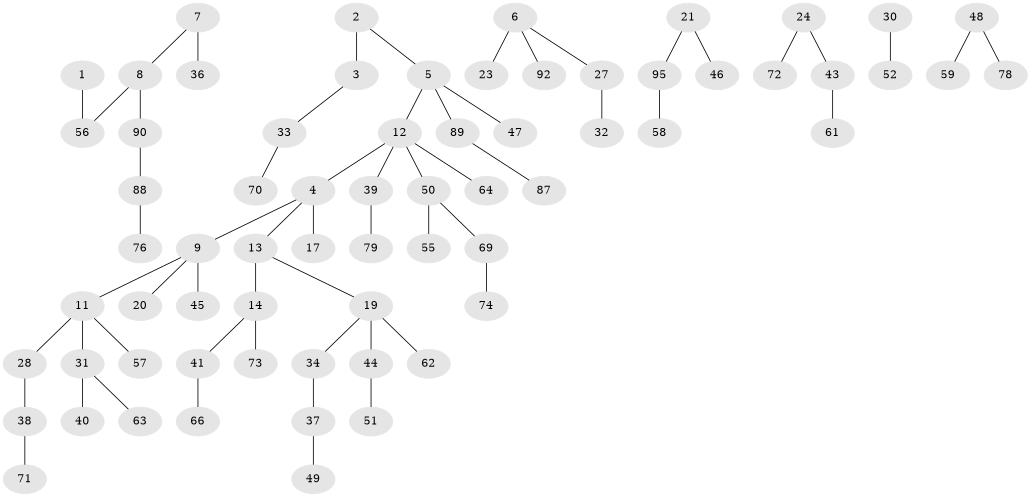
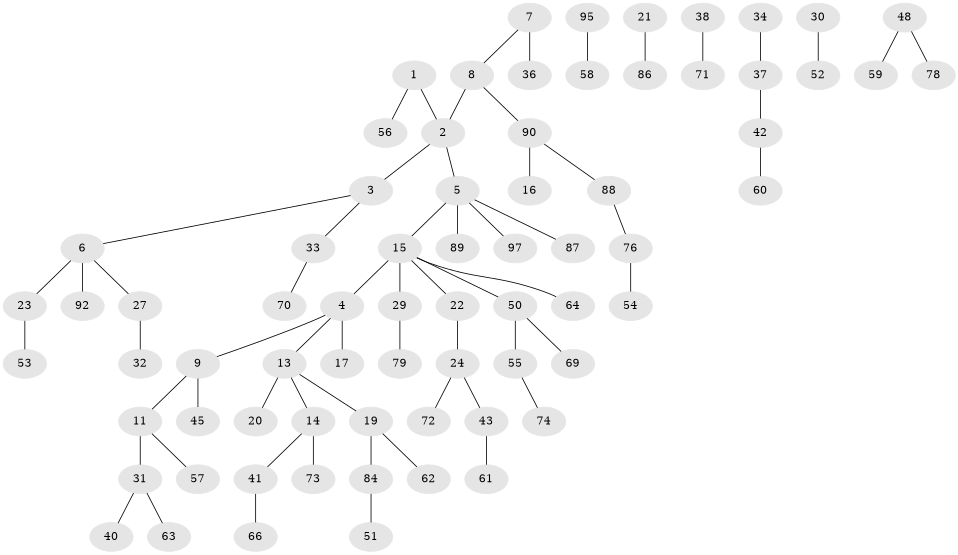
(674, 47) -> none
(717, 75) -> (645, 75)
(111, 104) -> (458, 104)
none -> (429, 104)
(400, 133) -> (400, 248)
(515, 133) -> (515, 248)
(501, 162) -> (515, 220)
(371, 191) -> (400, 306)
none -> (530, 191)
none -> (761, 191)
none -> (227, 220)
(169, 277) -> (270, 393)
(486, 277) -> (530, 393)
none -> (458, 306)
none -> (631, 306)
(342, 335) -> none
none -> (25, 364)
(25, 364) -> none
(371, 364) -> (371, 479)
(313, 479) -> (761, 133)
